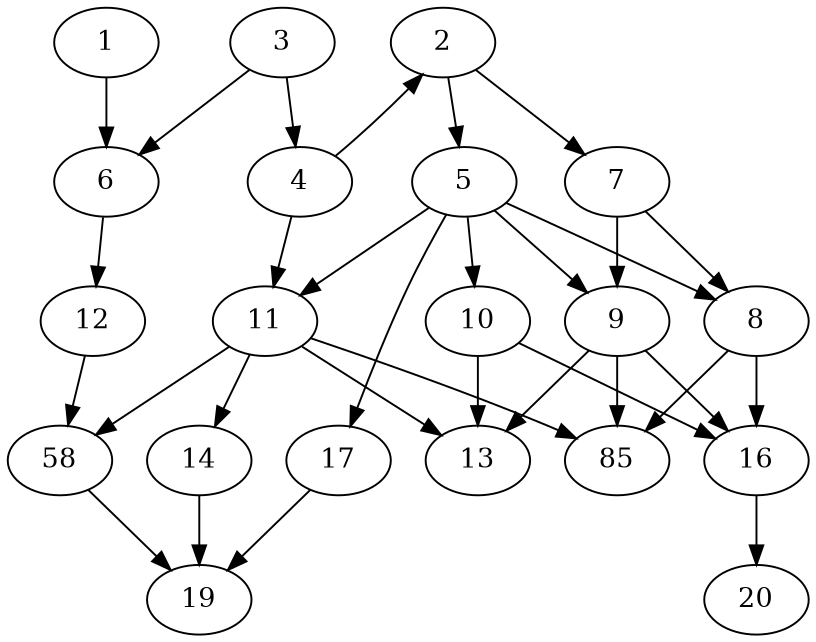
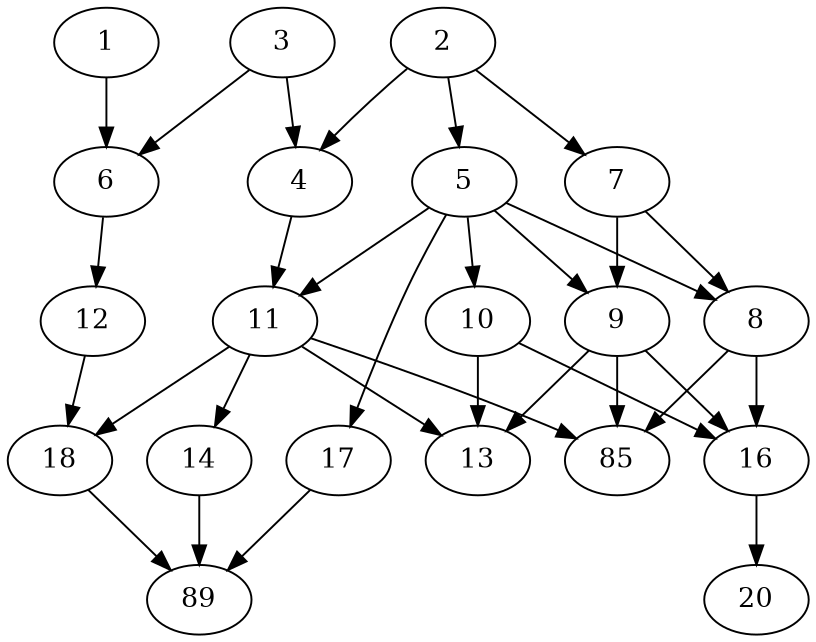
(373, 123) -> (370, 101)
(60, 460) -> (60, 460)
(199, 600) -> (199, 600)
